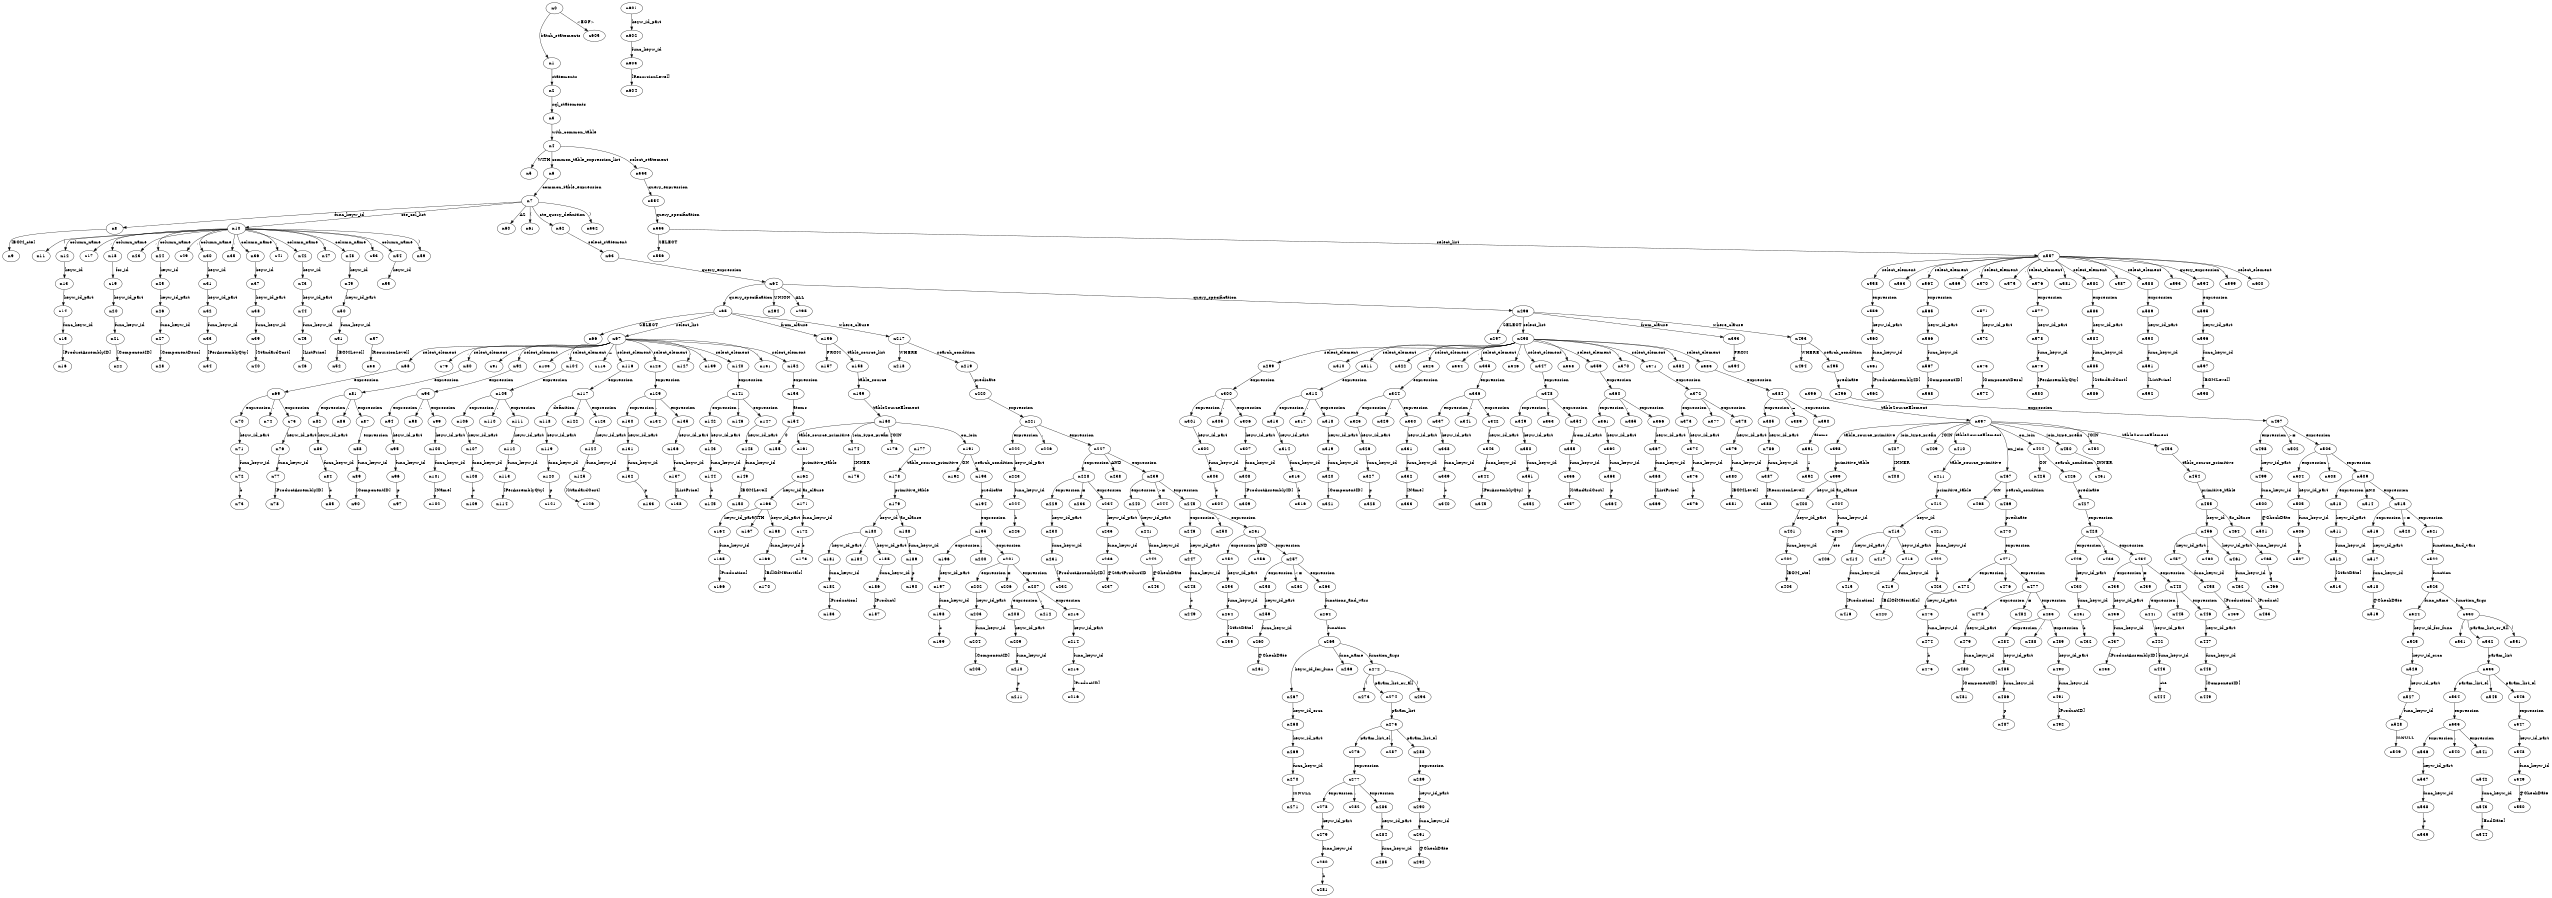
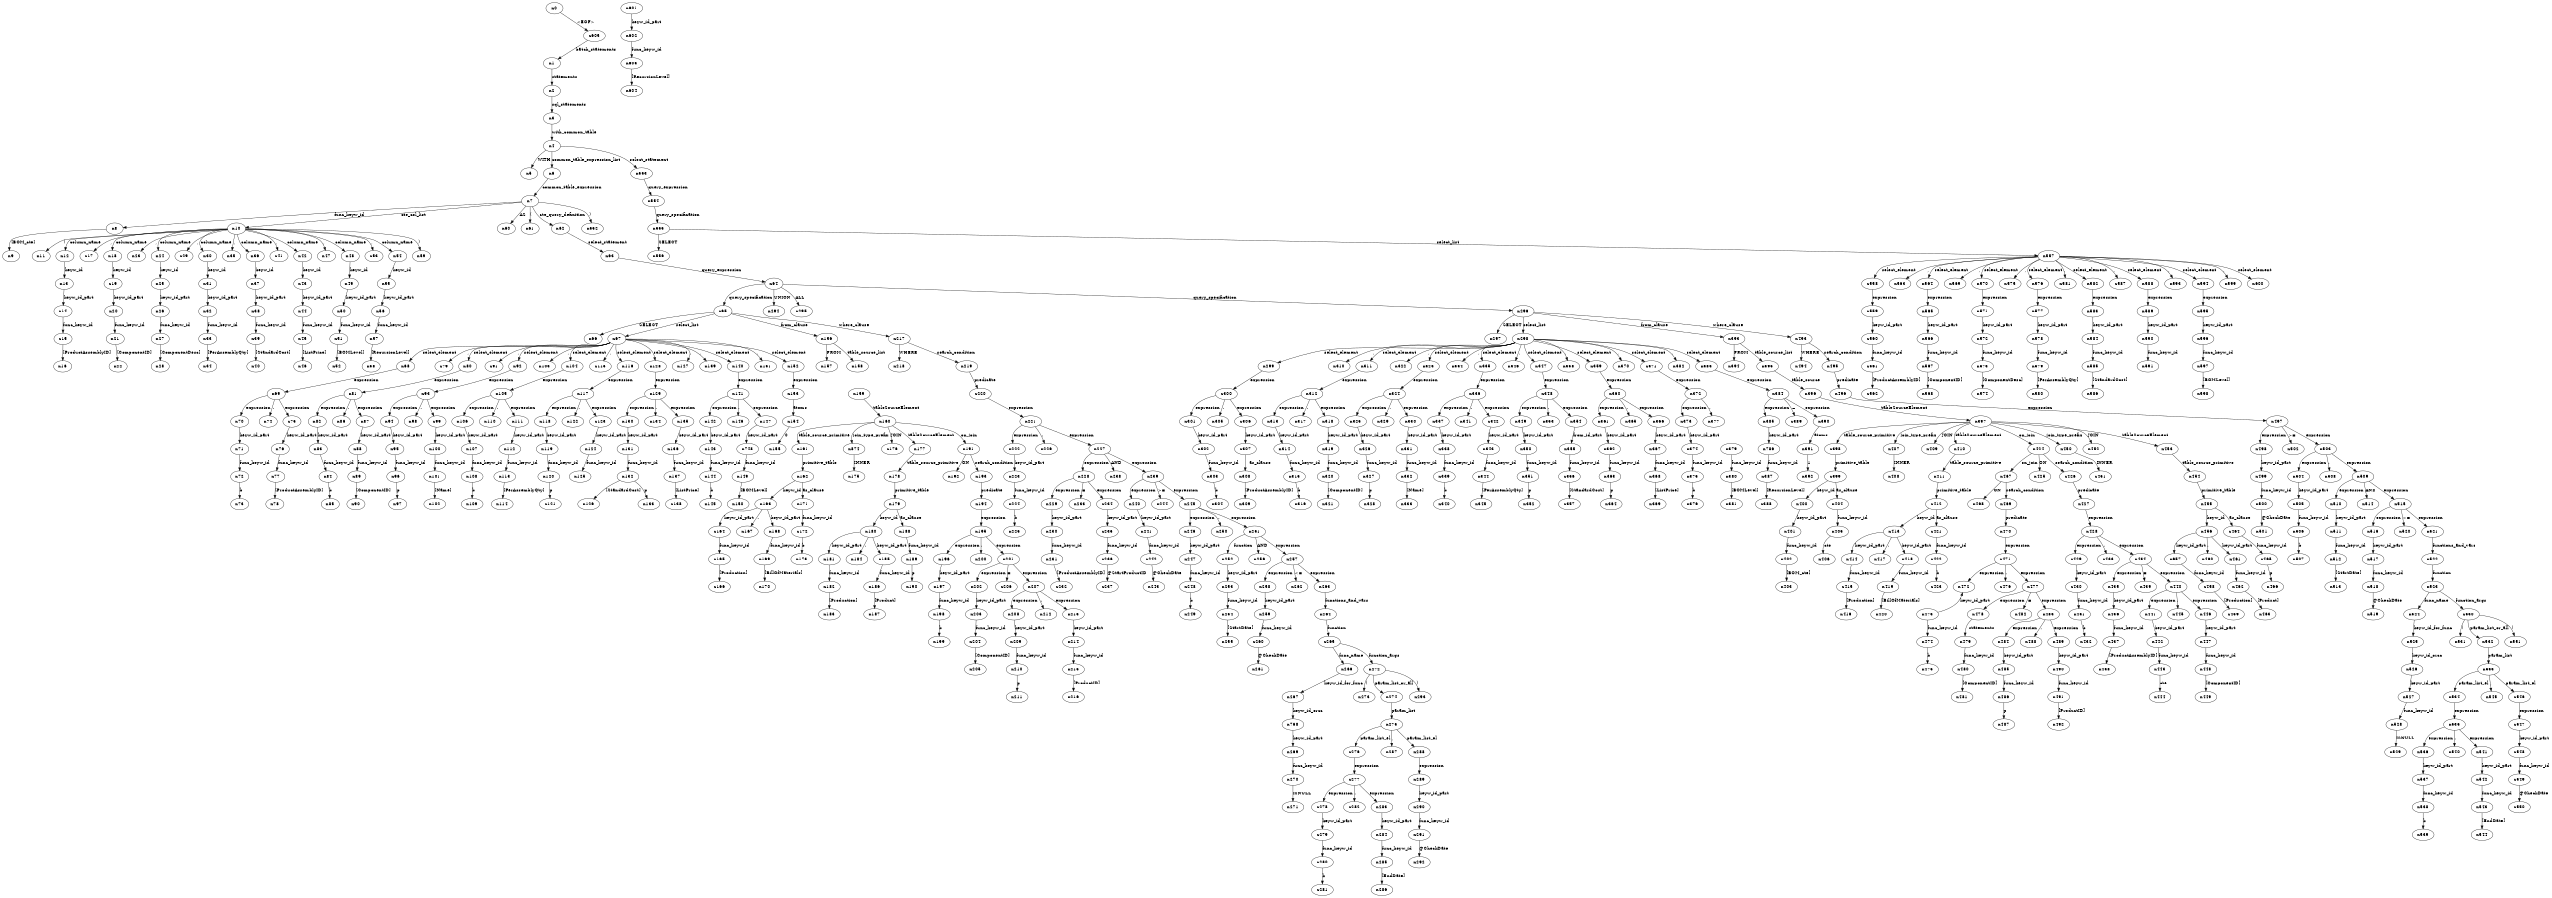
(540, 34) -> (574, 49)
(122, 270) -> (122, 270)
(2200, 270) -> (2200, 270)
none -> (1983, 296)
none -> (381, 311)
none -> (1983, 351)
(611, 353) -> (611, 353)
none -> (1768, 366)
(858, 379) -> none
(2148, 394) -> none
(564, 408) -> (564, 408)
(1741, 421) -> none
none -> (903, 433)
(376, 435) -> (376, 435)
(2006, 443) -> (2022, 460)
(748, 449) -> (748, 449)
(854, 449) -> (854, 449)
(1260, 463) -> (1260, 463)
(565, 492) -> (607, 487)
none -> (1936, 516)
(758, 518) -> (758, 518)
(1243, 545) -> (1243, 545)
(1832, 547) -> (1825, 542)
(2176, 559) -> (2176, 559)
(1937, 593) -> (1952, 607)
(1982, 628) -> (1982, 628)
(1297, 661) -> (1321, 682)
(1293, 725) -> (1293, 725)
none -> (2482, 764)
none -> (1382, 890)
